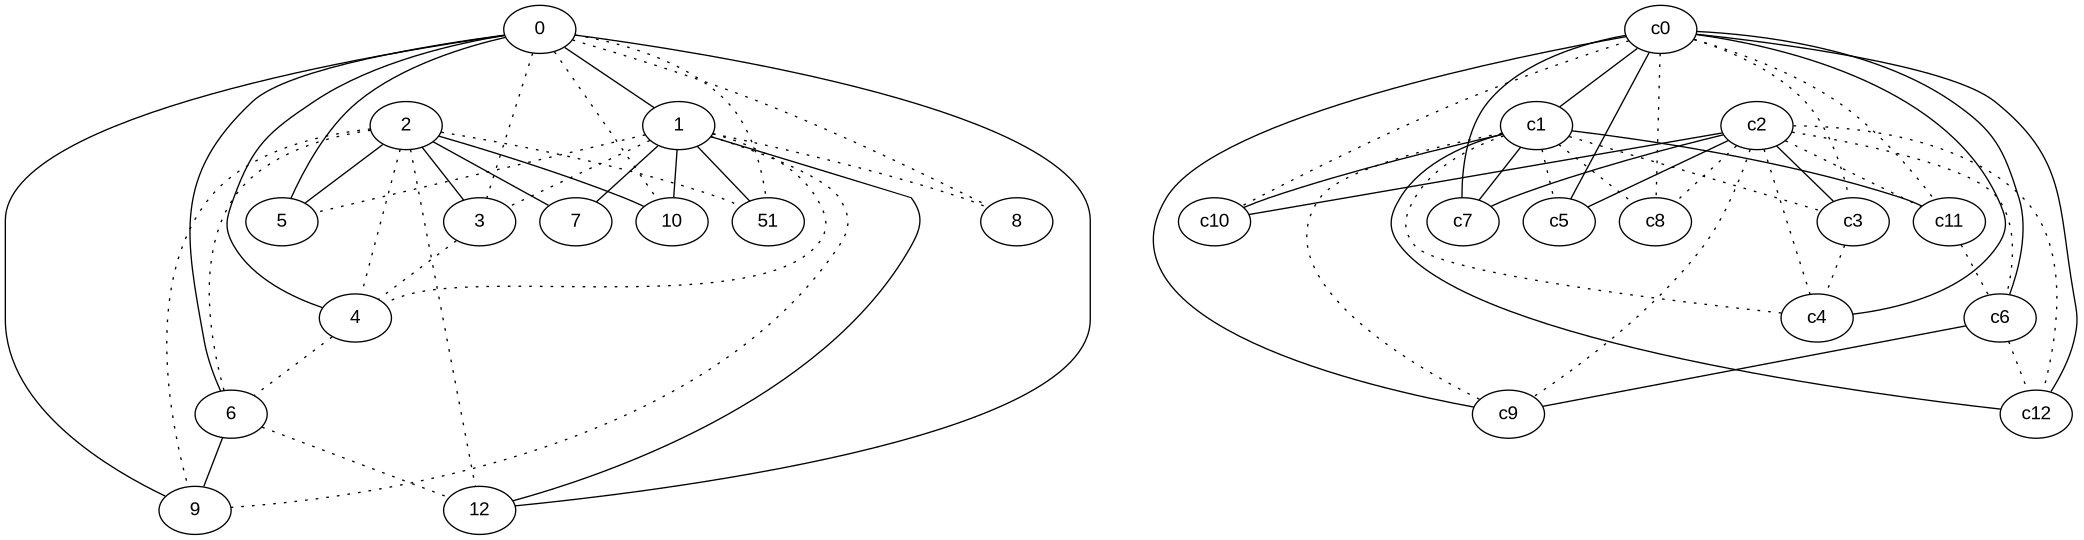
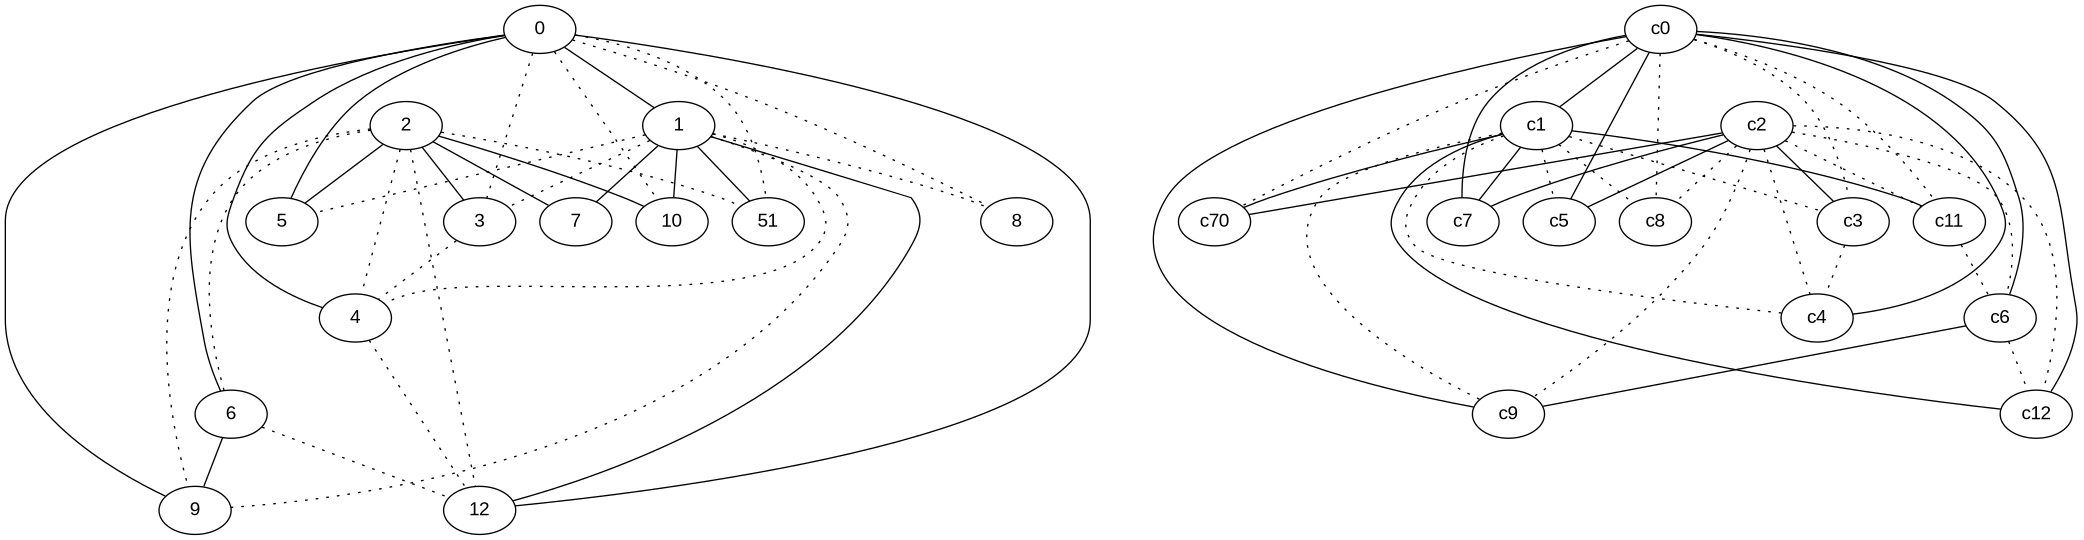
(1215, 222) -> (1215, 222)
(293, 366) -> (418, 414)
